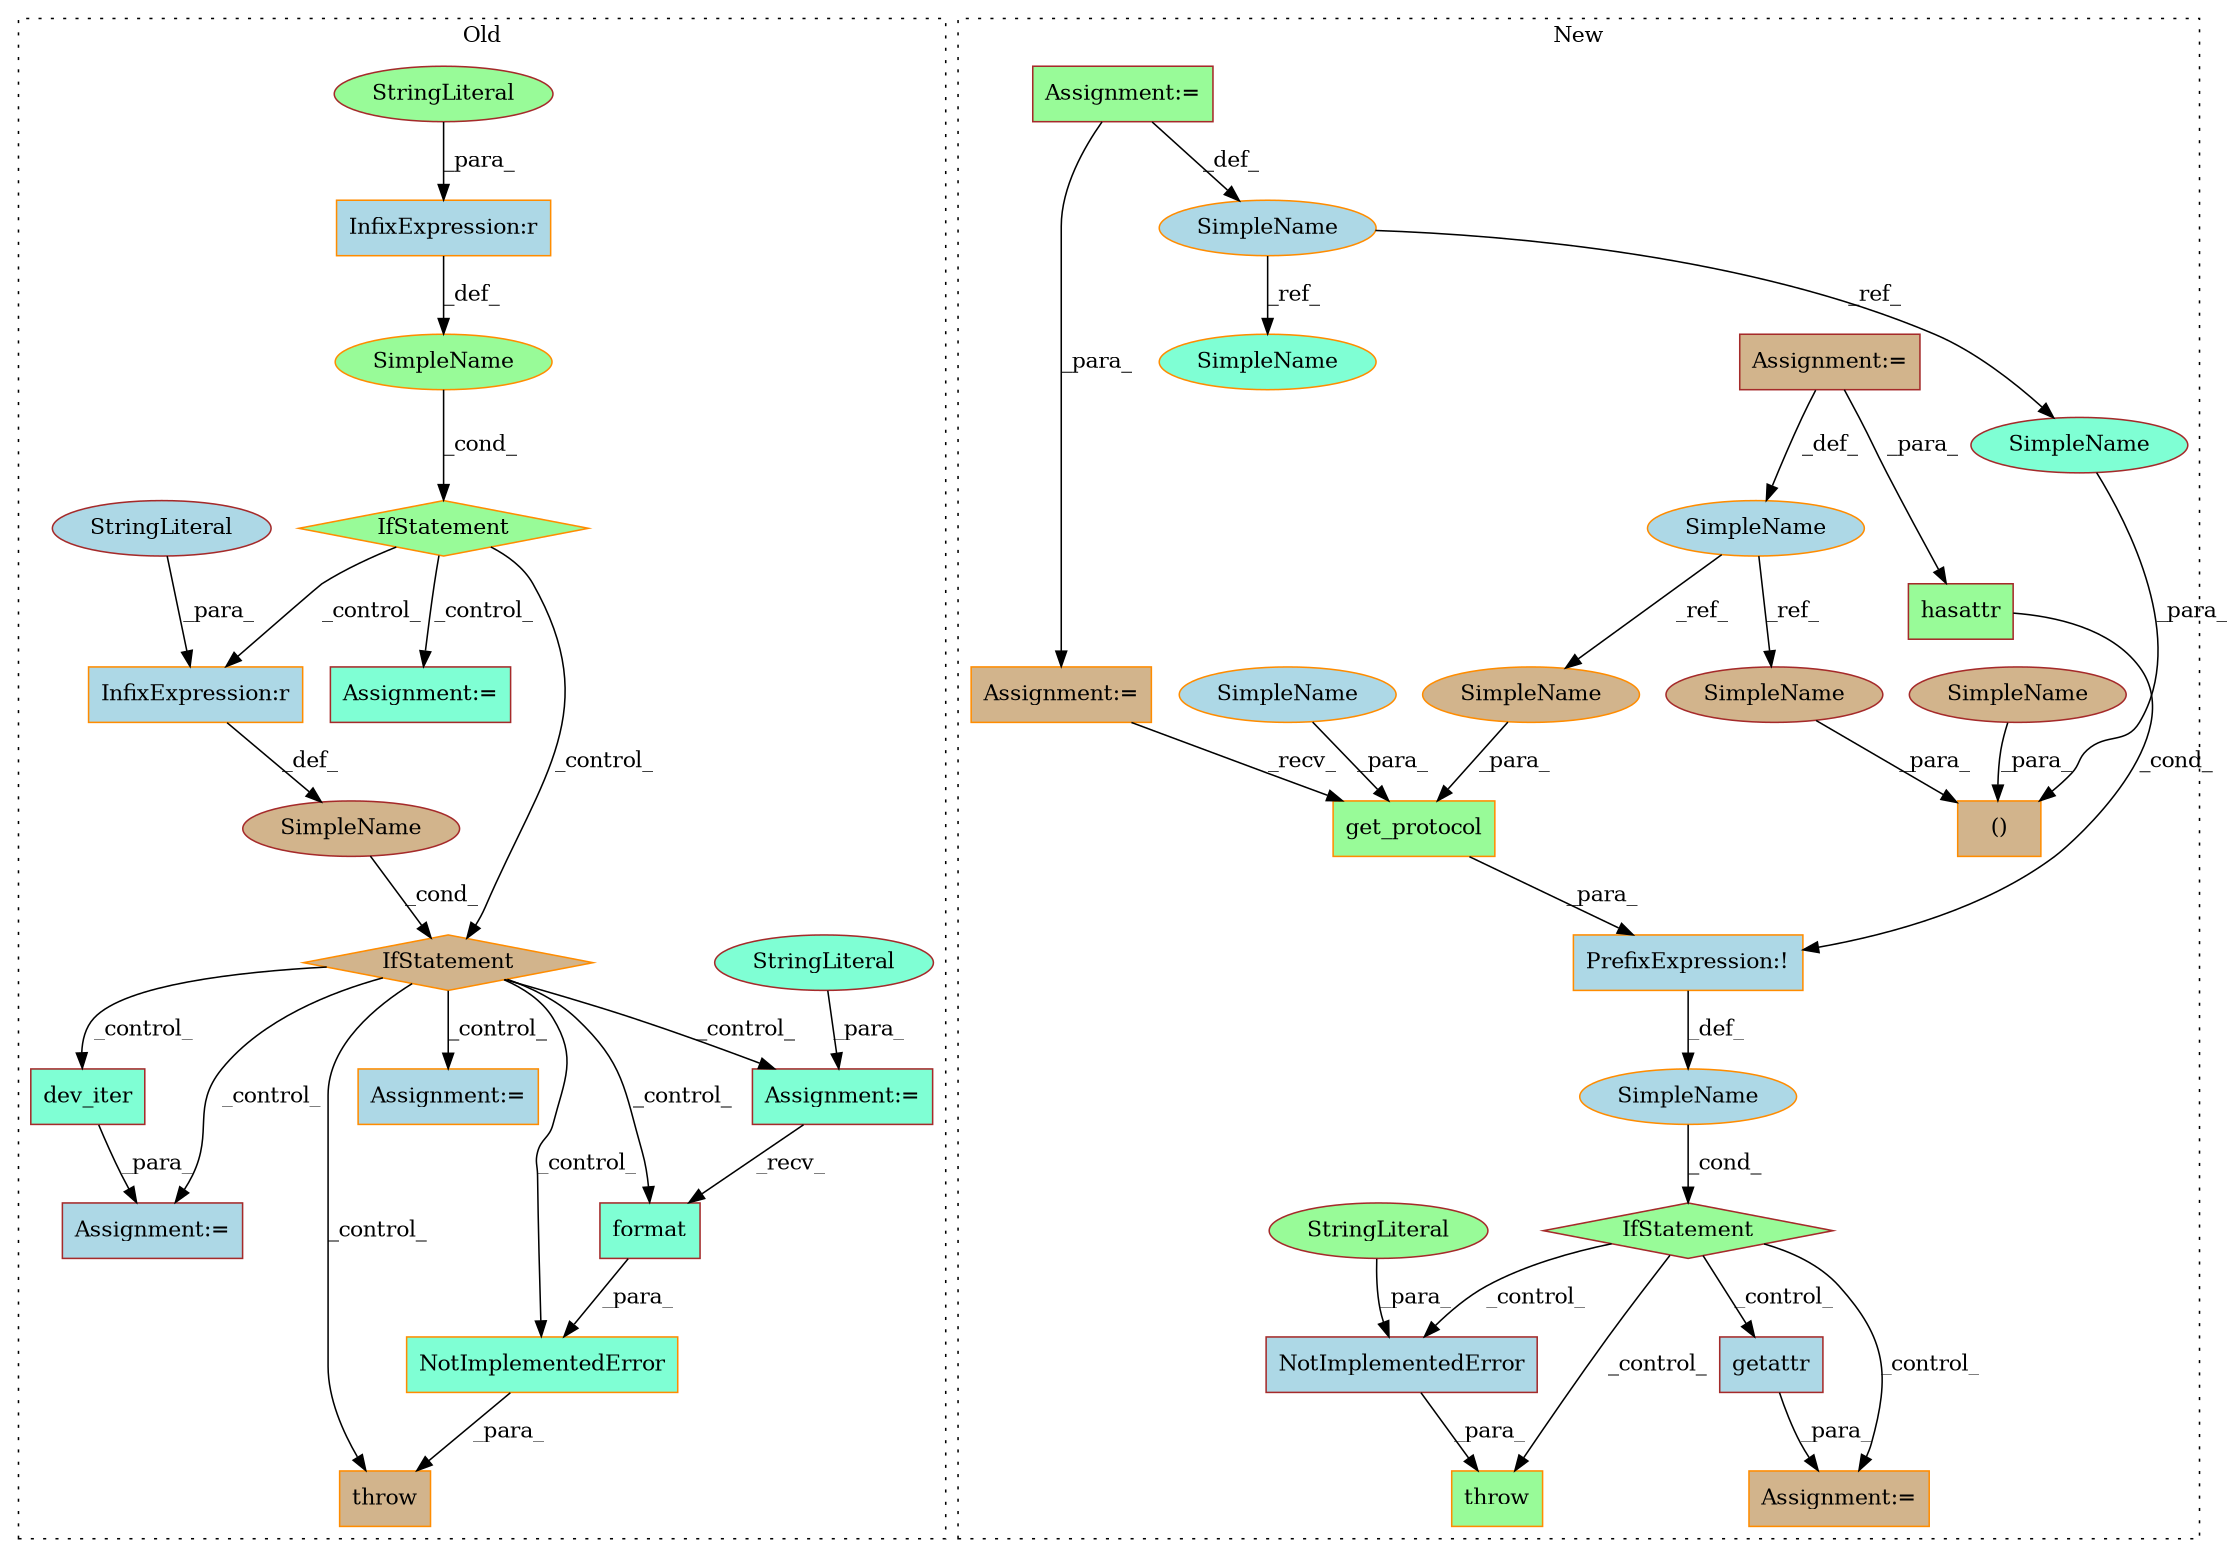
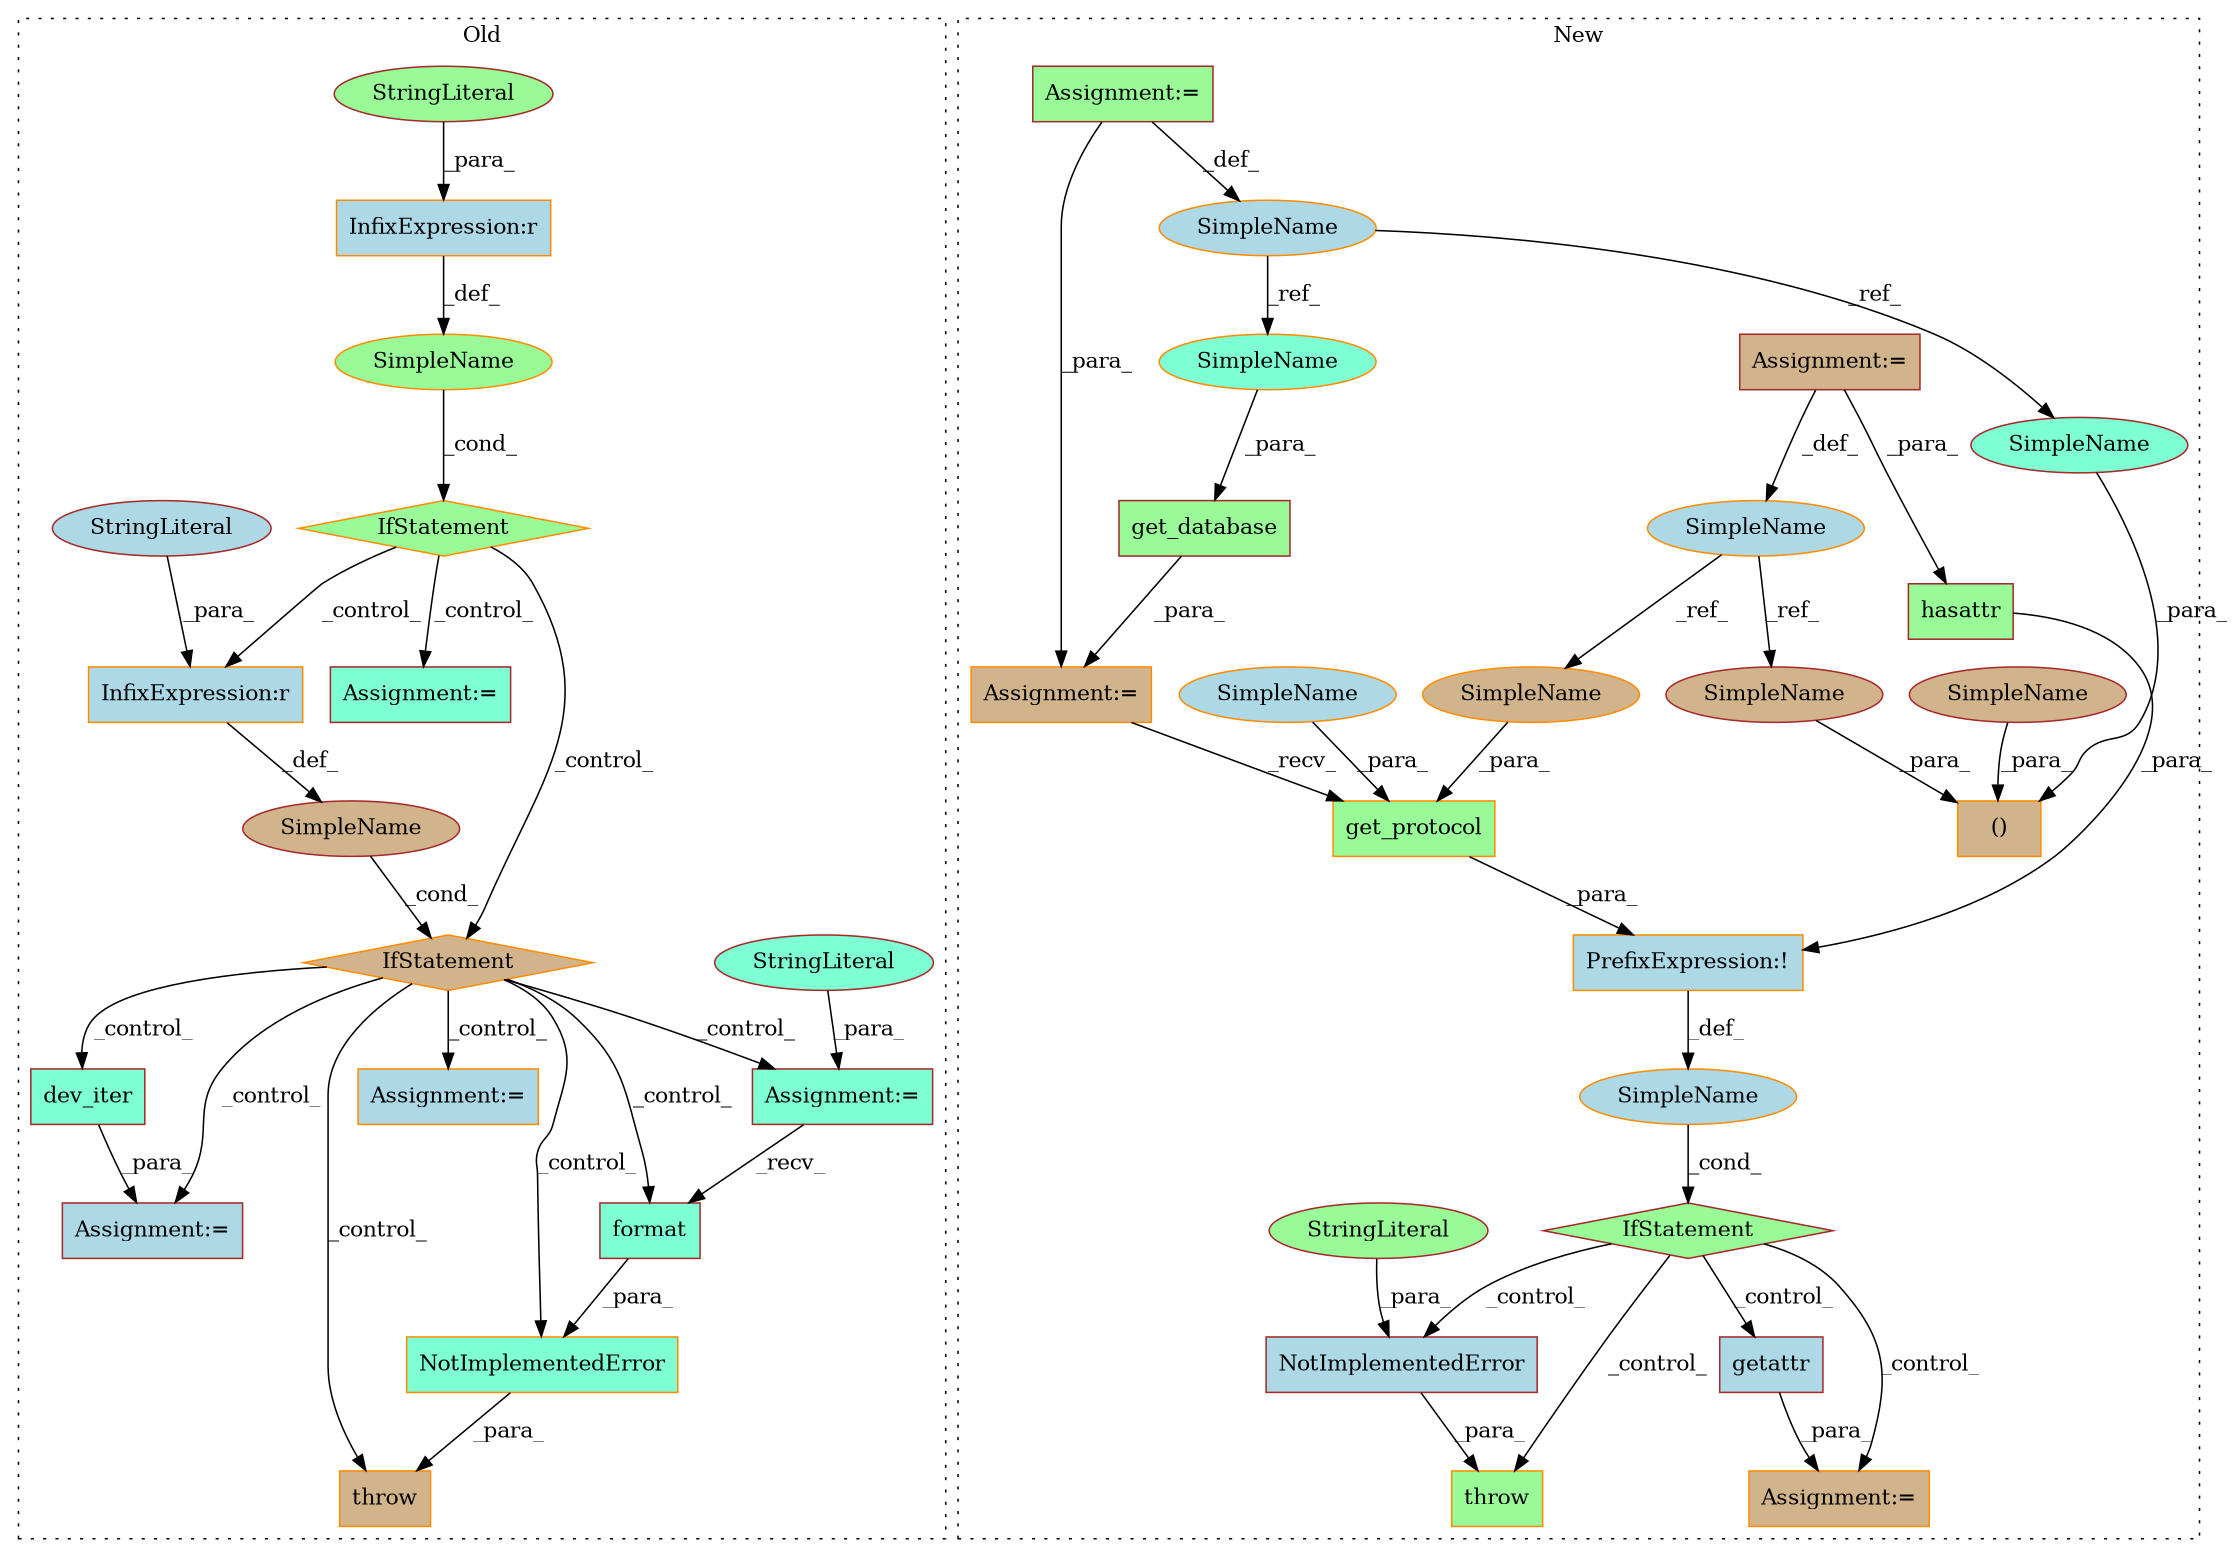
none -> (1204, 528)
(2176, 762) -> (2176, 762)
